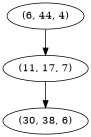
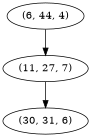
(46, 69) -> (46, 69)
(46, 121) -> (46, 121)
